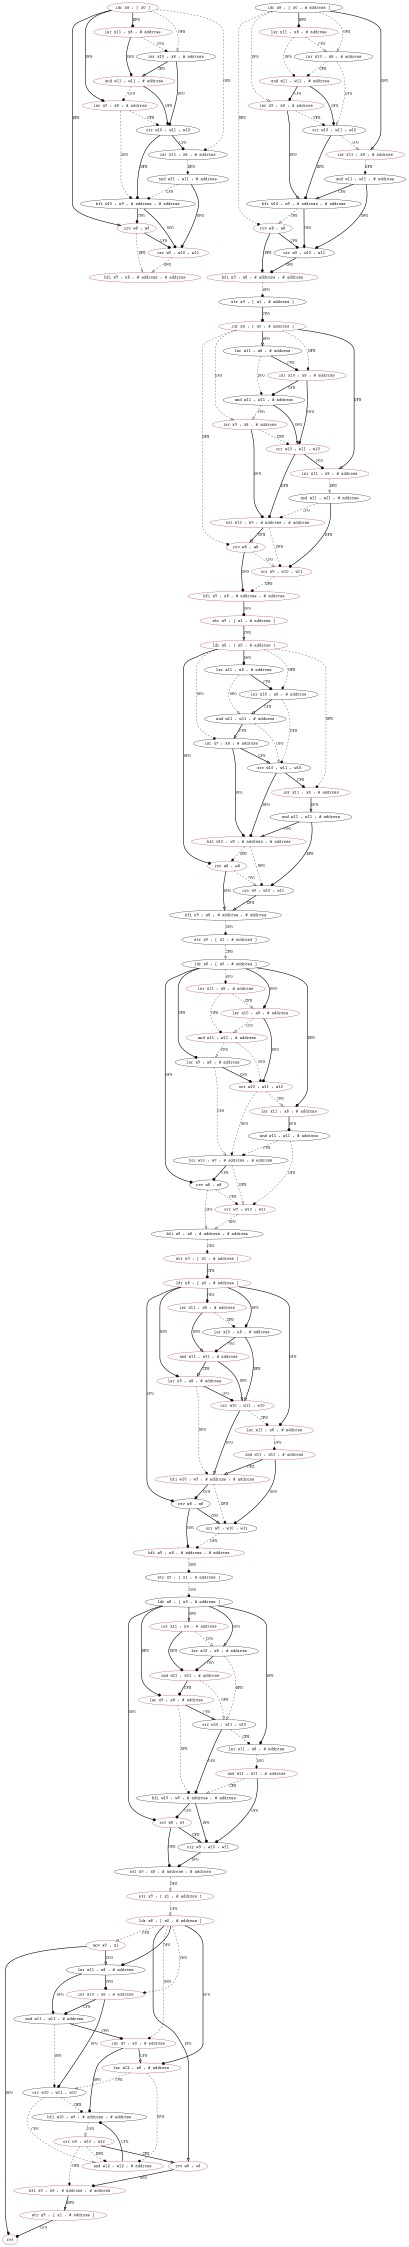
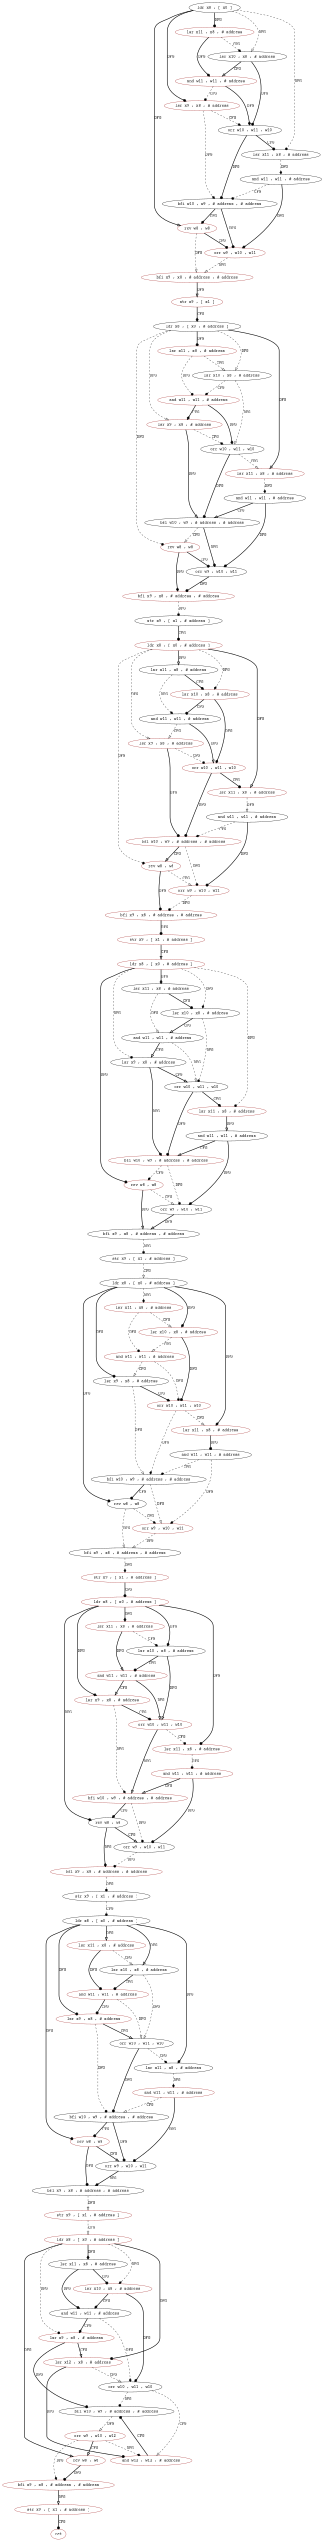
(133, 8) -> (215, 8)
none -> (197, 302)
(106, 1945) -> none
(157, 2119) -> (47, 2436)
